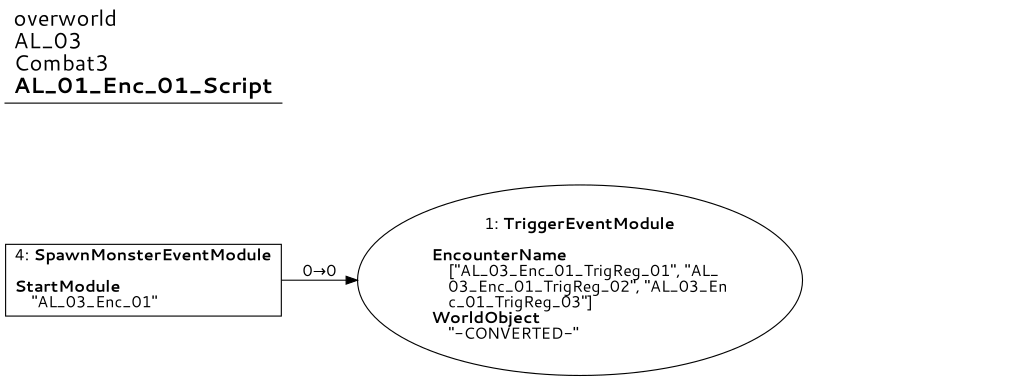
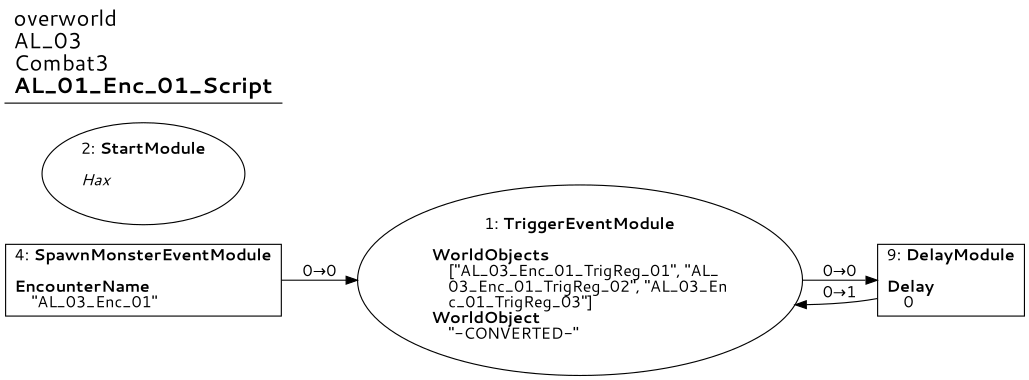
none -> (143, 174)
(499, 256) -> (491, 256)
none -> (951, 280)
(68, 287) -> (82, 287)
